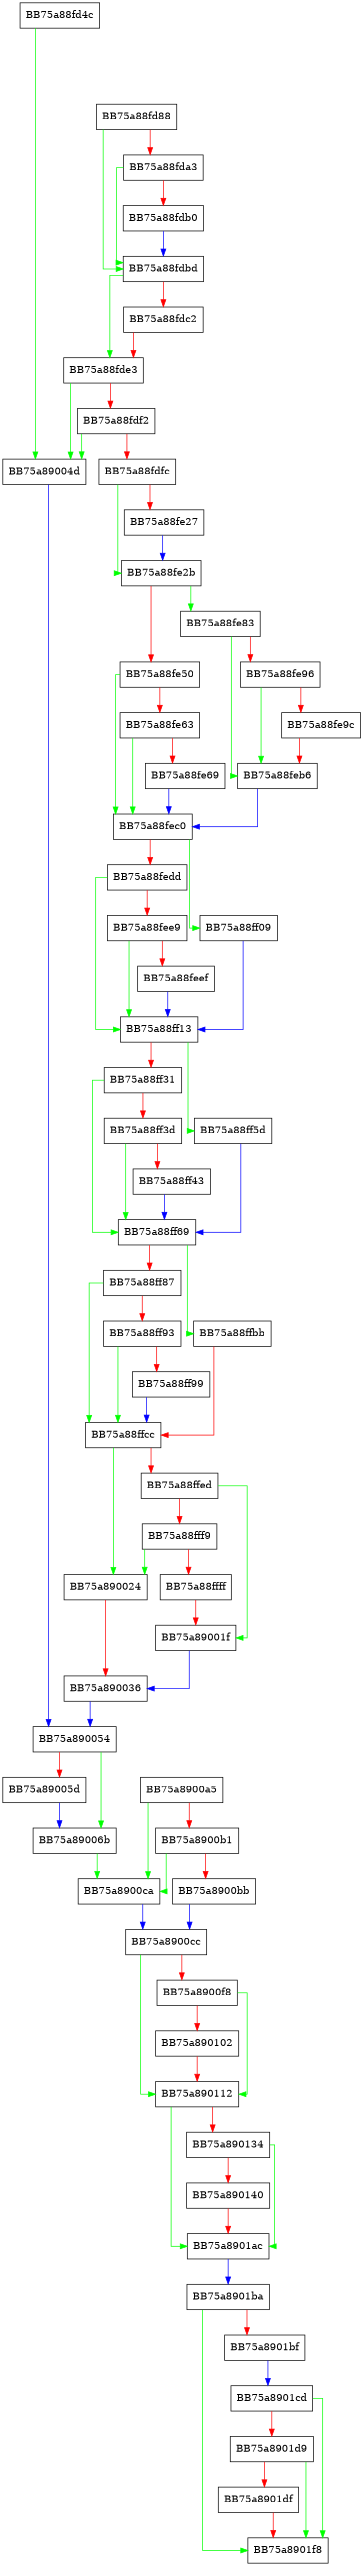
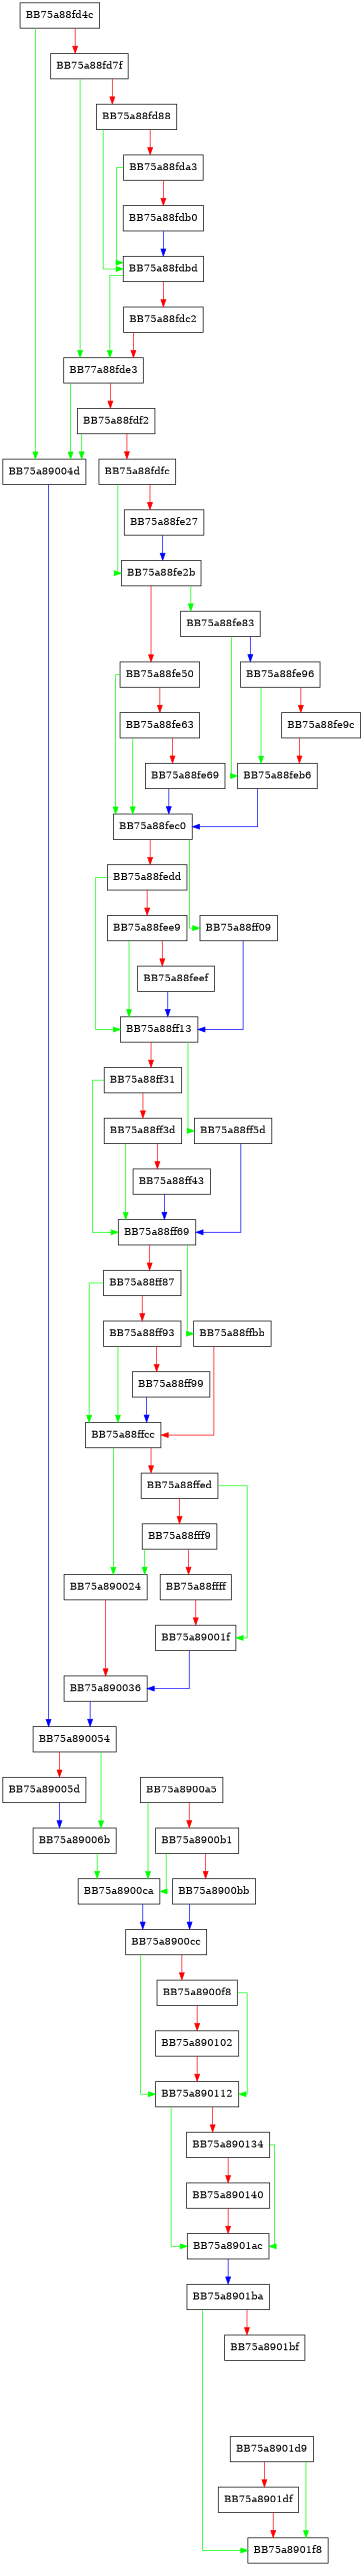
none -> (89, 66)
(104, 370) -> (104, 370)
(250, 646) -> (250, 646)
(272, 2398) -> none
